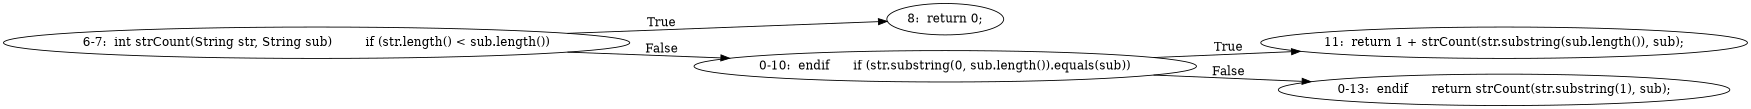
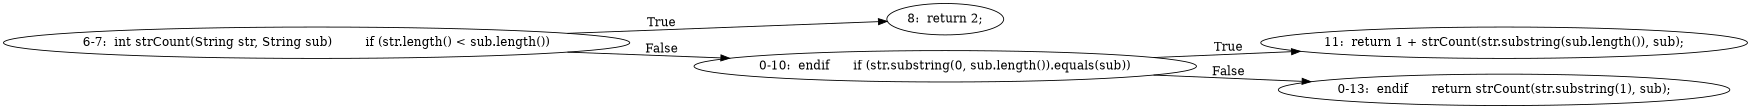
(945, 19) -> (945, 19)
